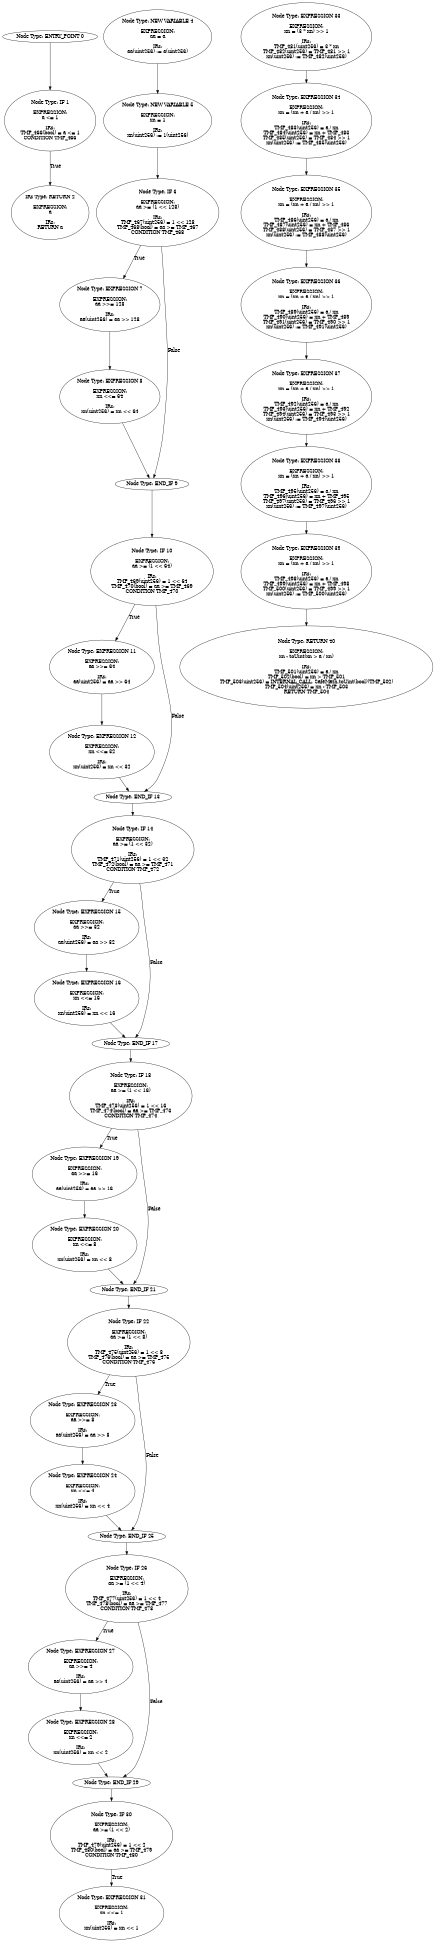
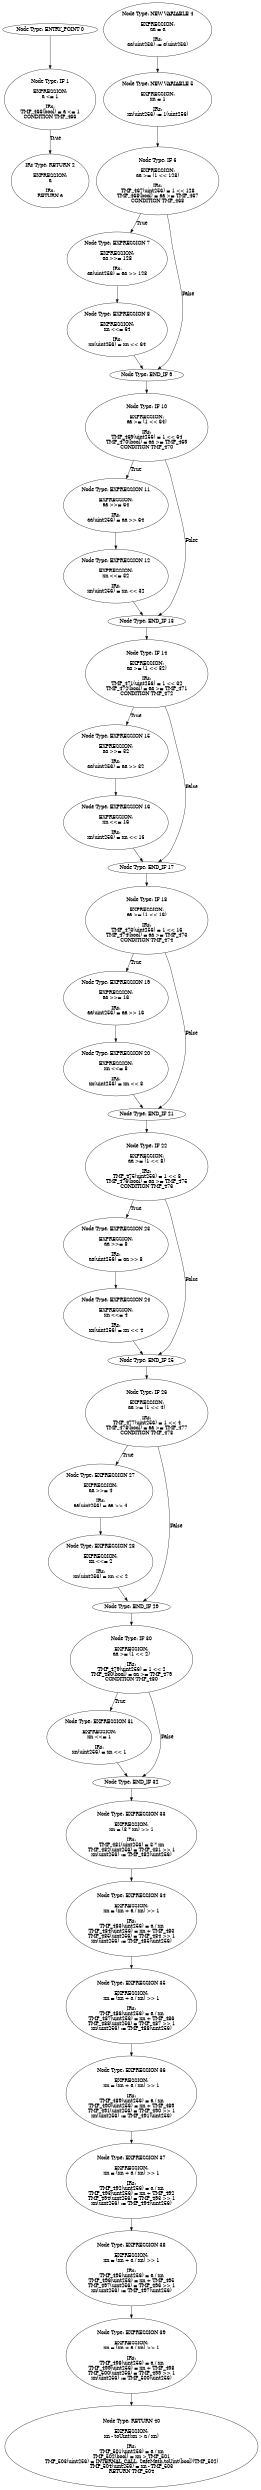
none -> (131, 1783)
